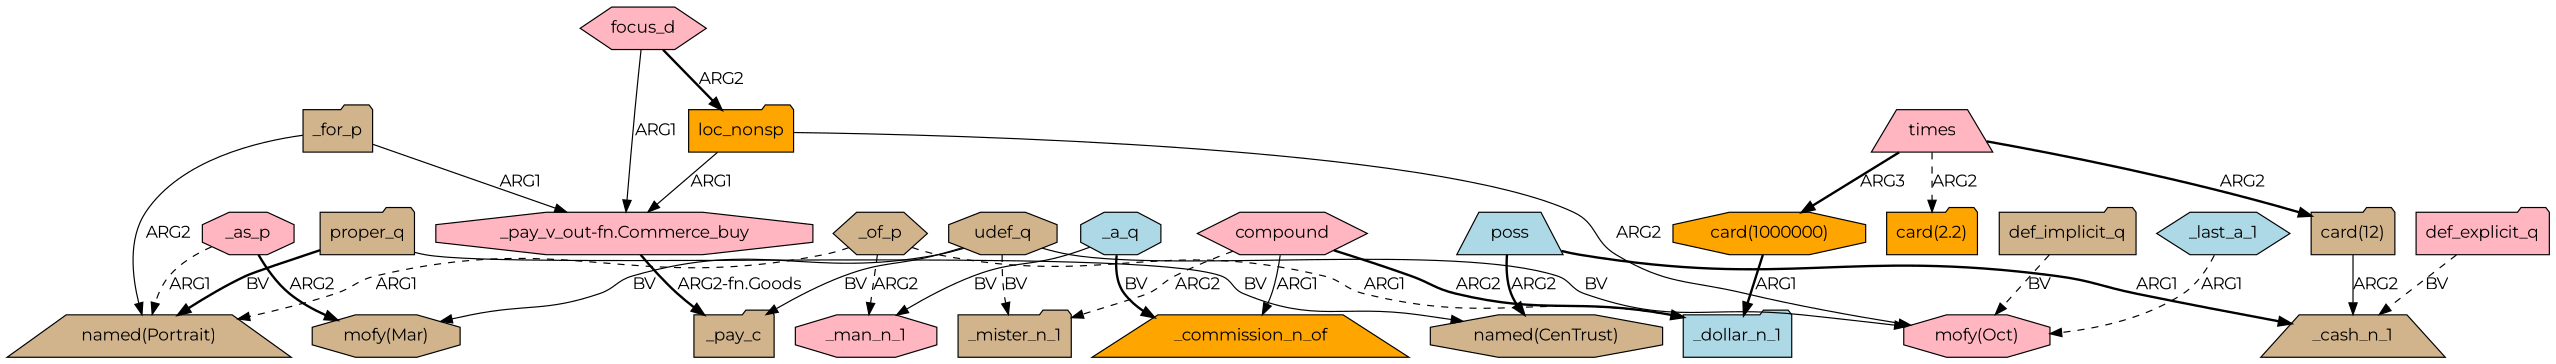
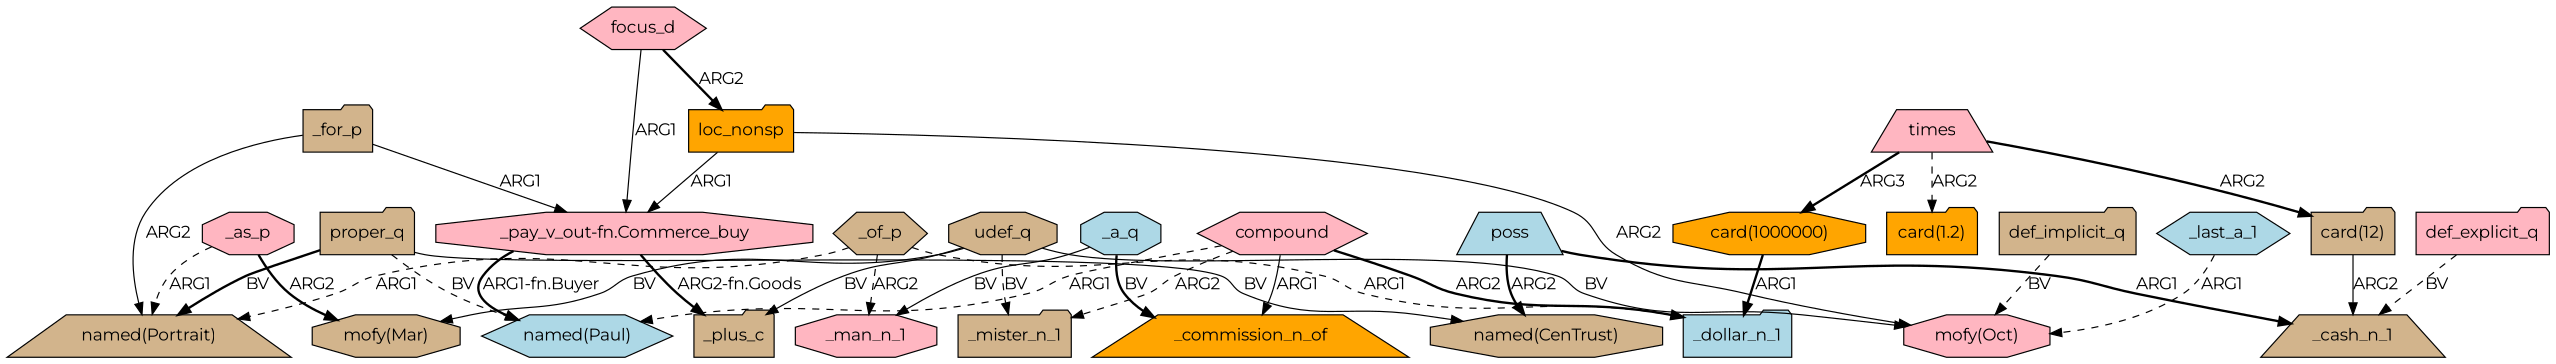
(1932, 233) -> (1932, 233)
none -> (577, 336)
(734, 336) -> (734, 336)
